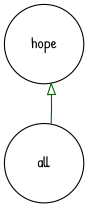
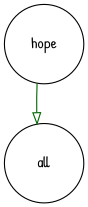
(52, 109) -> (37, 98)
